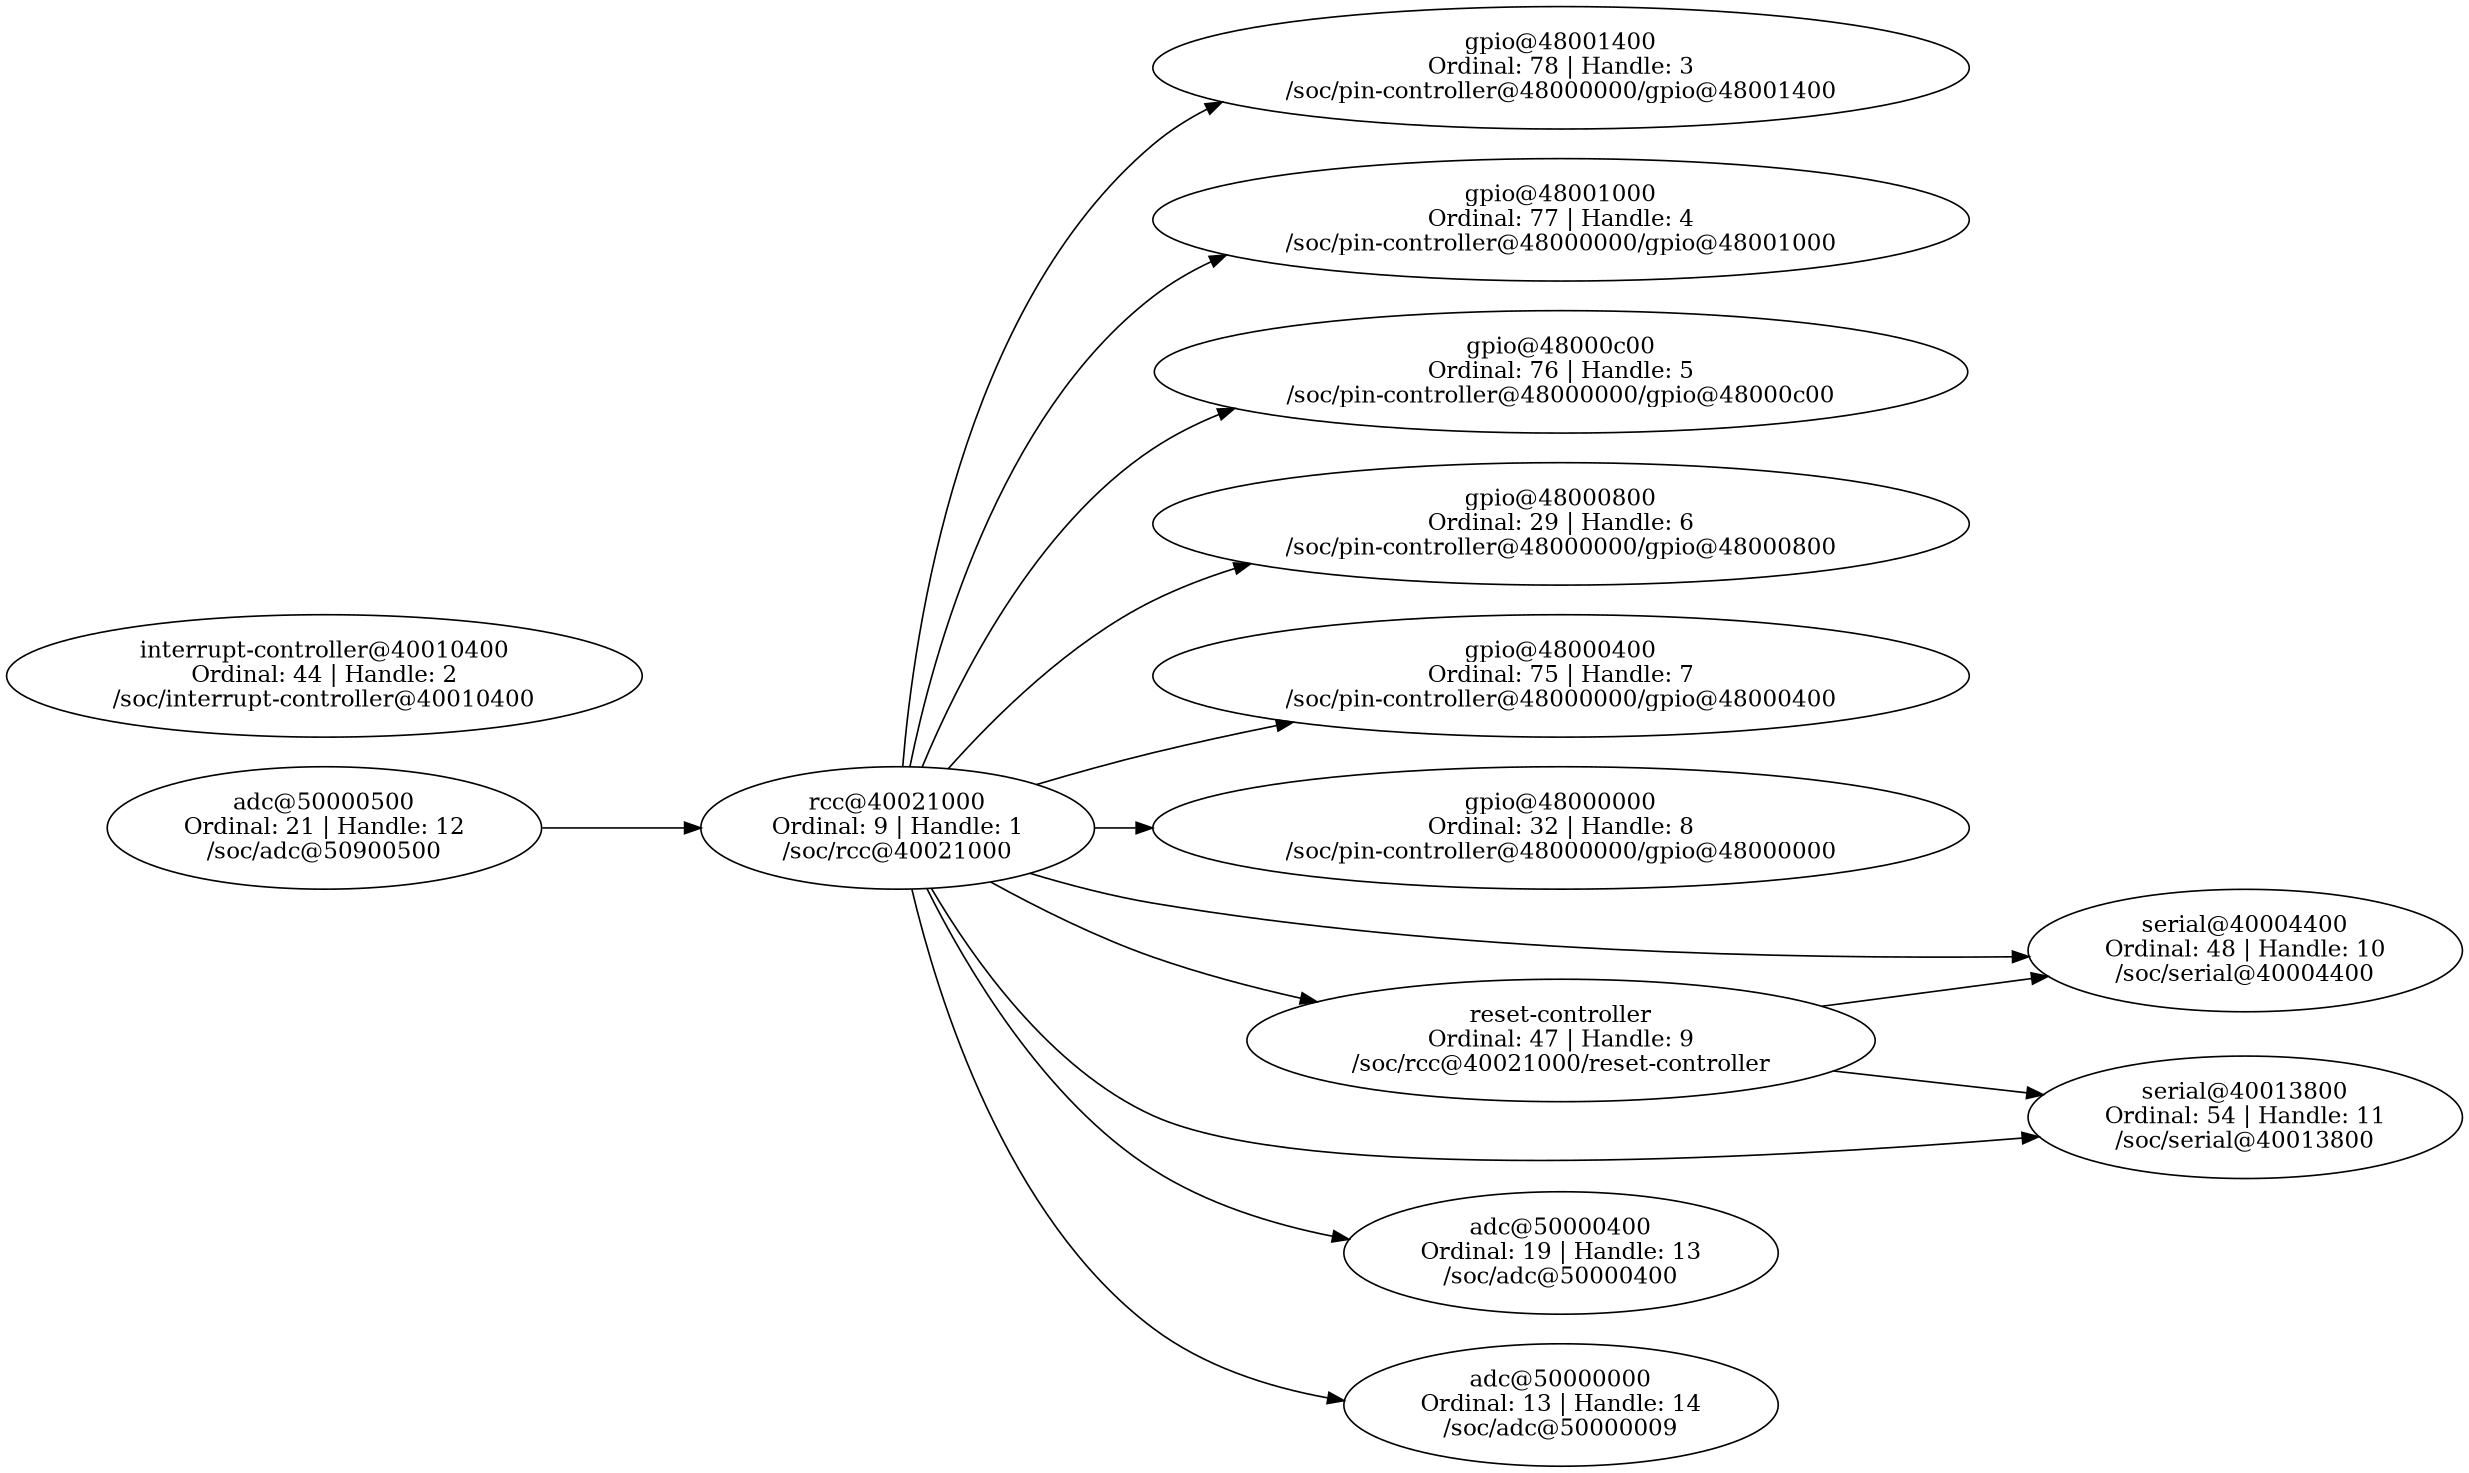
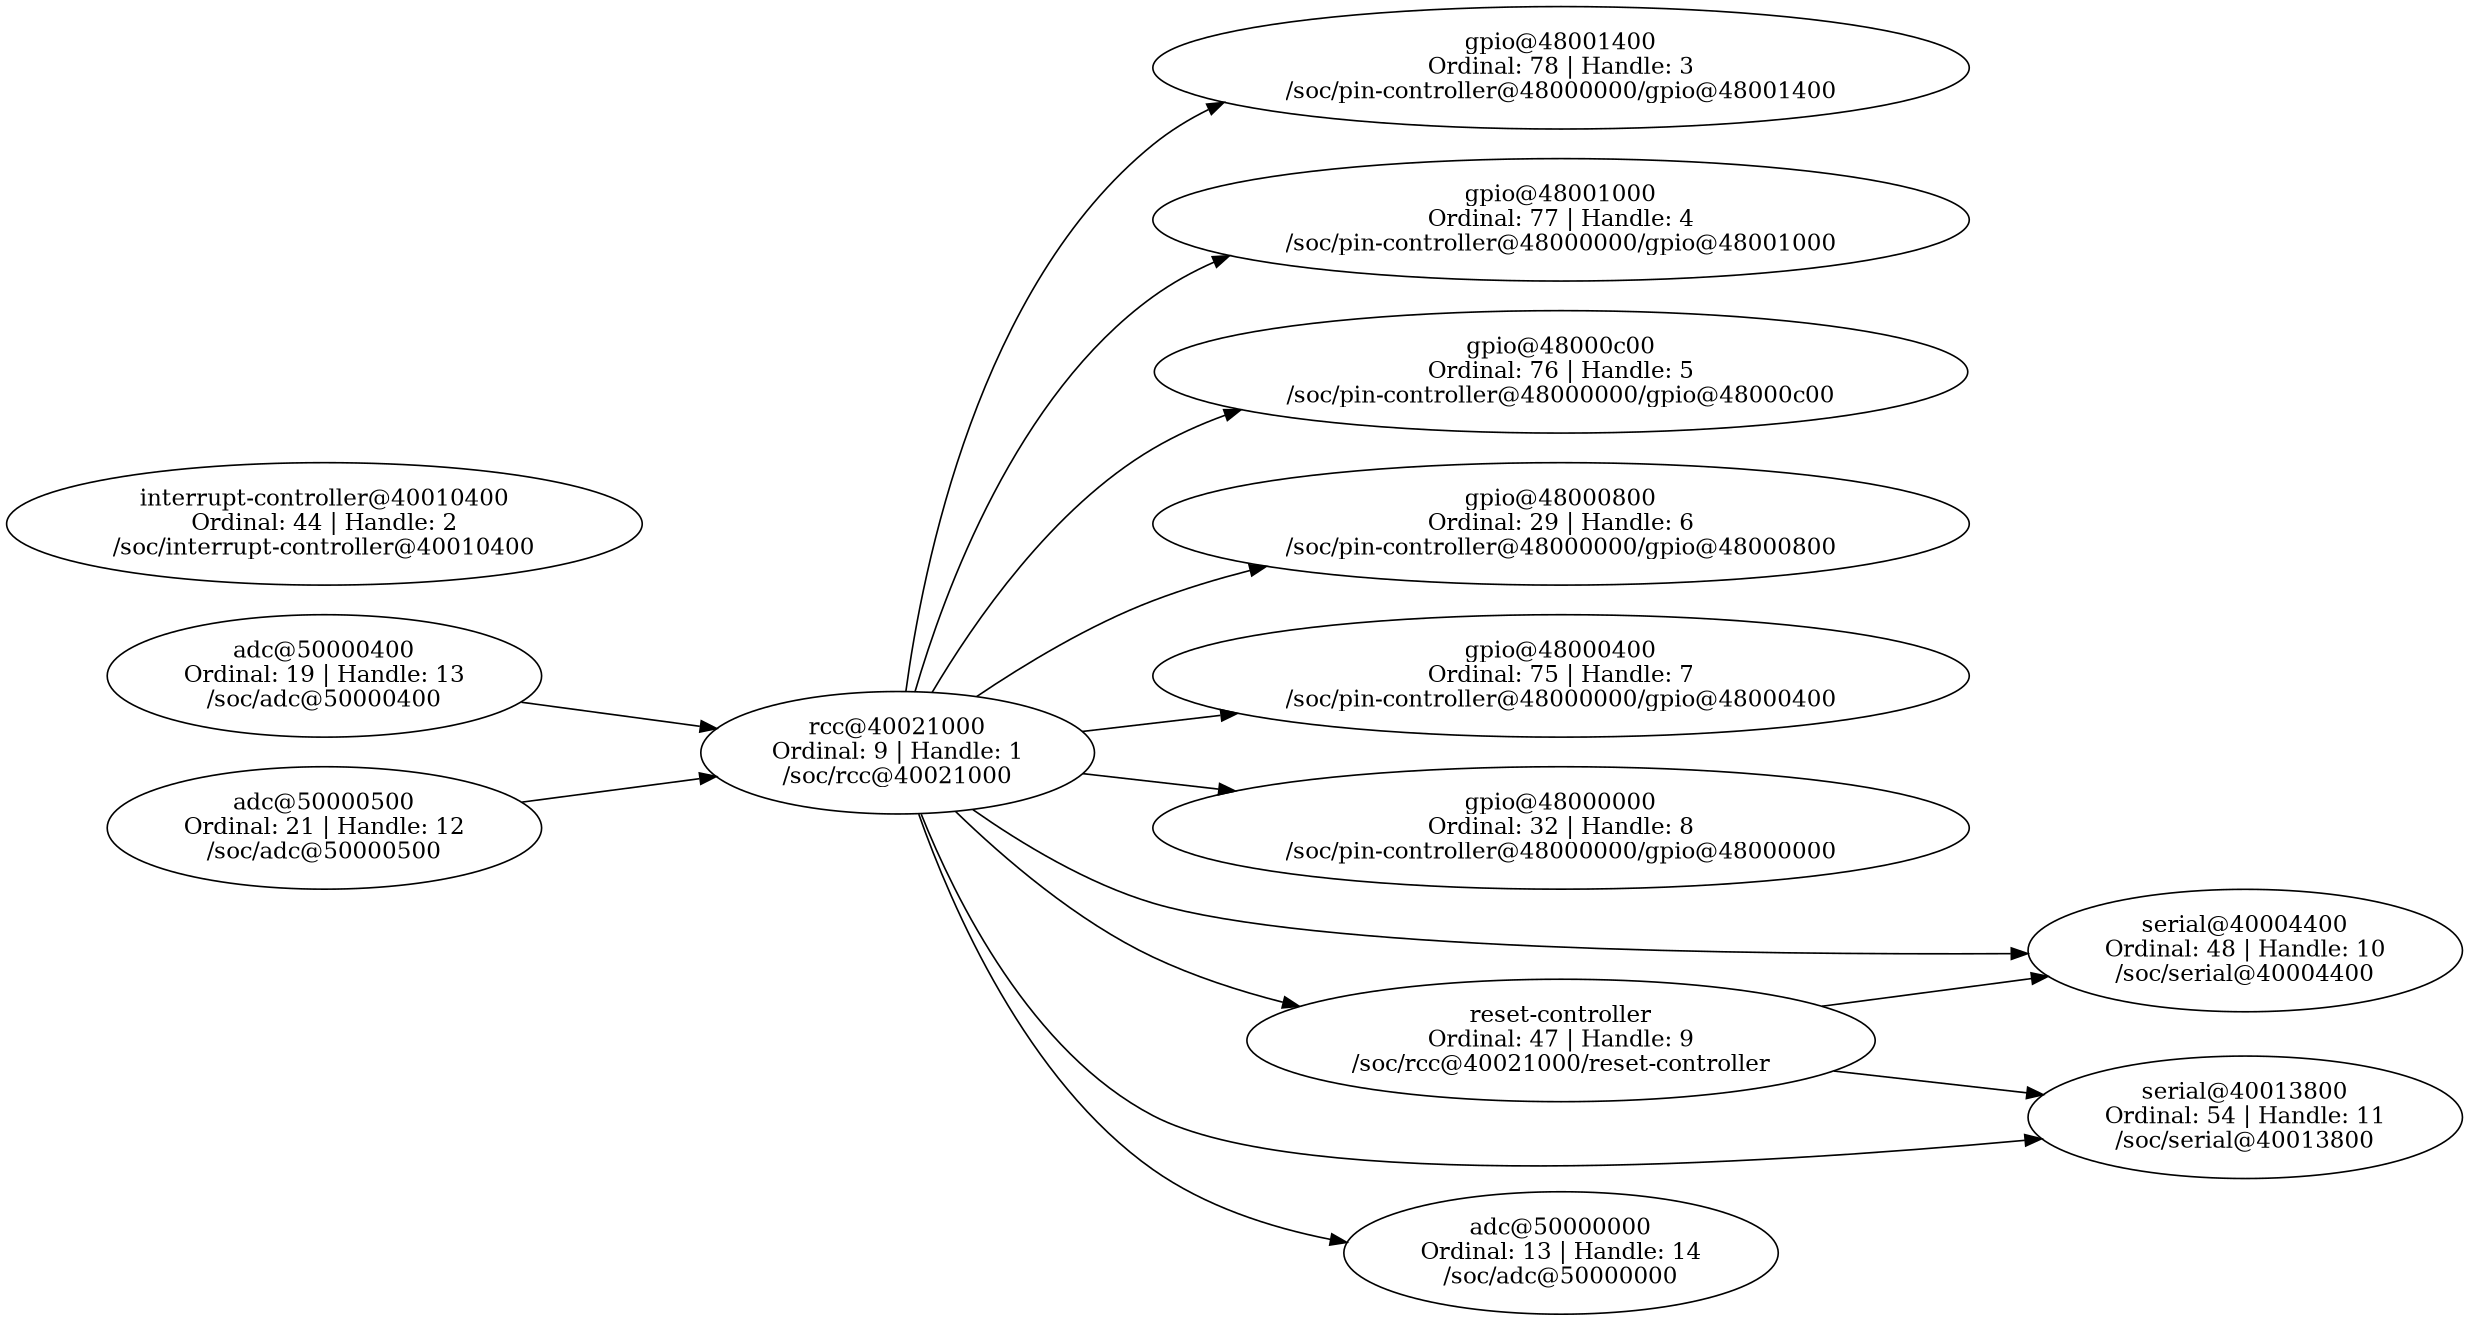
(324, 828) -> (324, 828)
(1086, 1116) -> (611, 714)
(1561, 1405) -> (1561, 1253)
